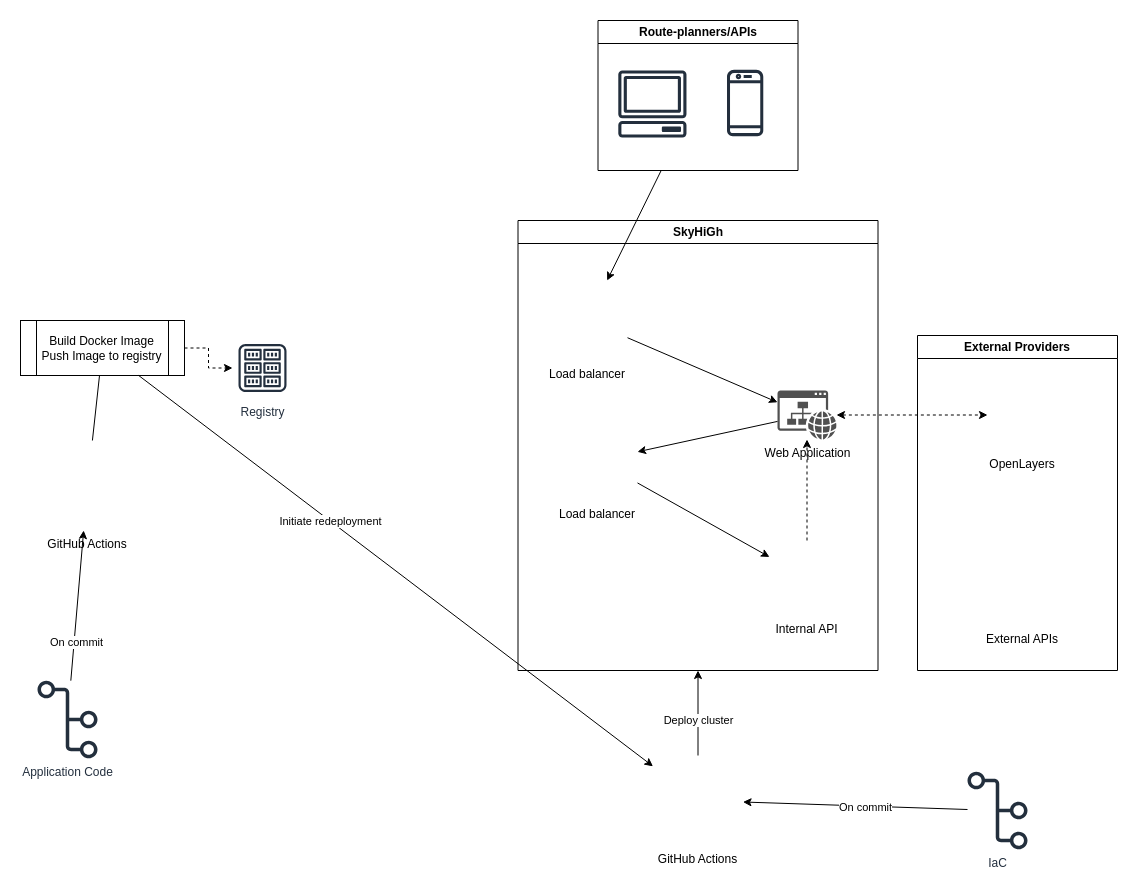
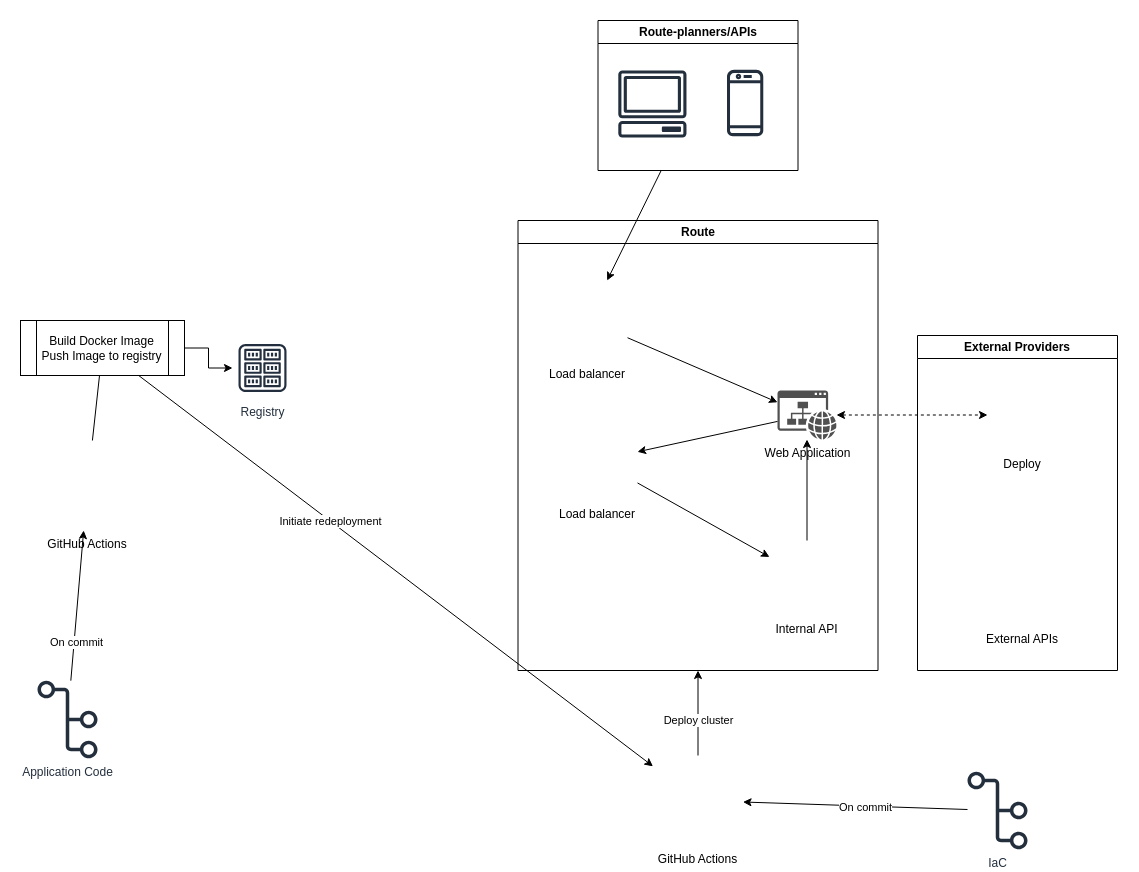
(699, 233) -> (699, 233)
(209, 354) -> (209, 354)
(1022, 464) -> (1022, 464)
(807, 494) -> (807, 494)
